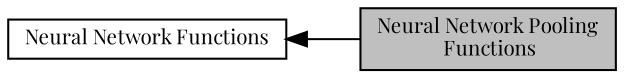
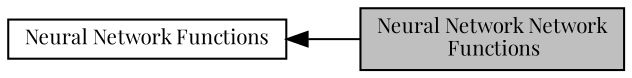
(488, 39) -> (492, 39)
